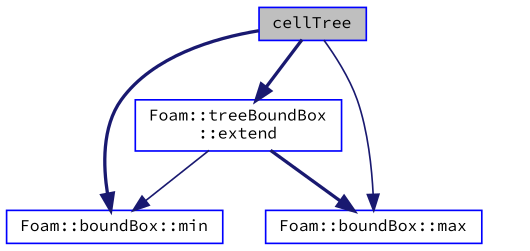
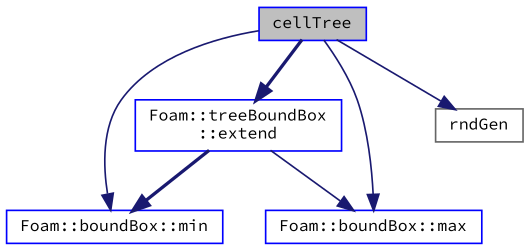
(142, 78) -> (142, 78)
none -> (479, 125)
(177, 175) -> (177, 175)
(305, 176) -> (305, 176)
